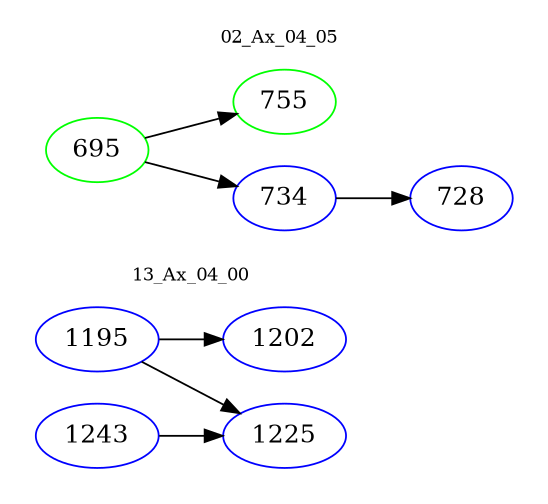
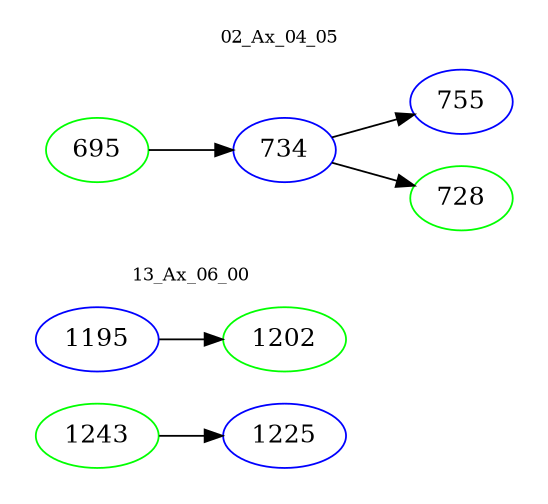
(285, 102) -> (462, 102)
(182, 128) -> (364, 128)
(462, 198) -> (462, 198)
(191, 276) -> (191, 276)
(285, 339) -> (285, 339)
(183, 383) -> none
(97, 436) -> (97, 436)
